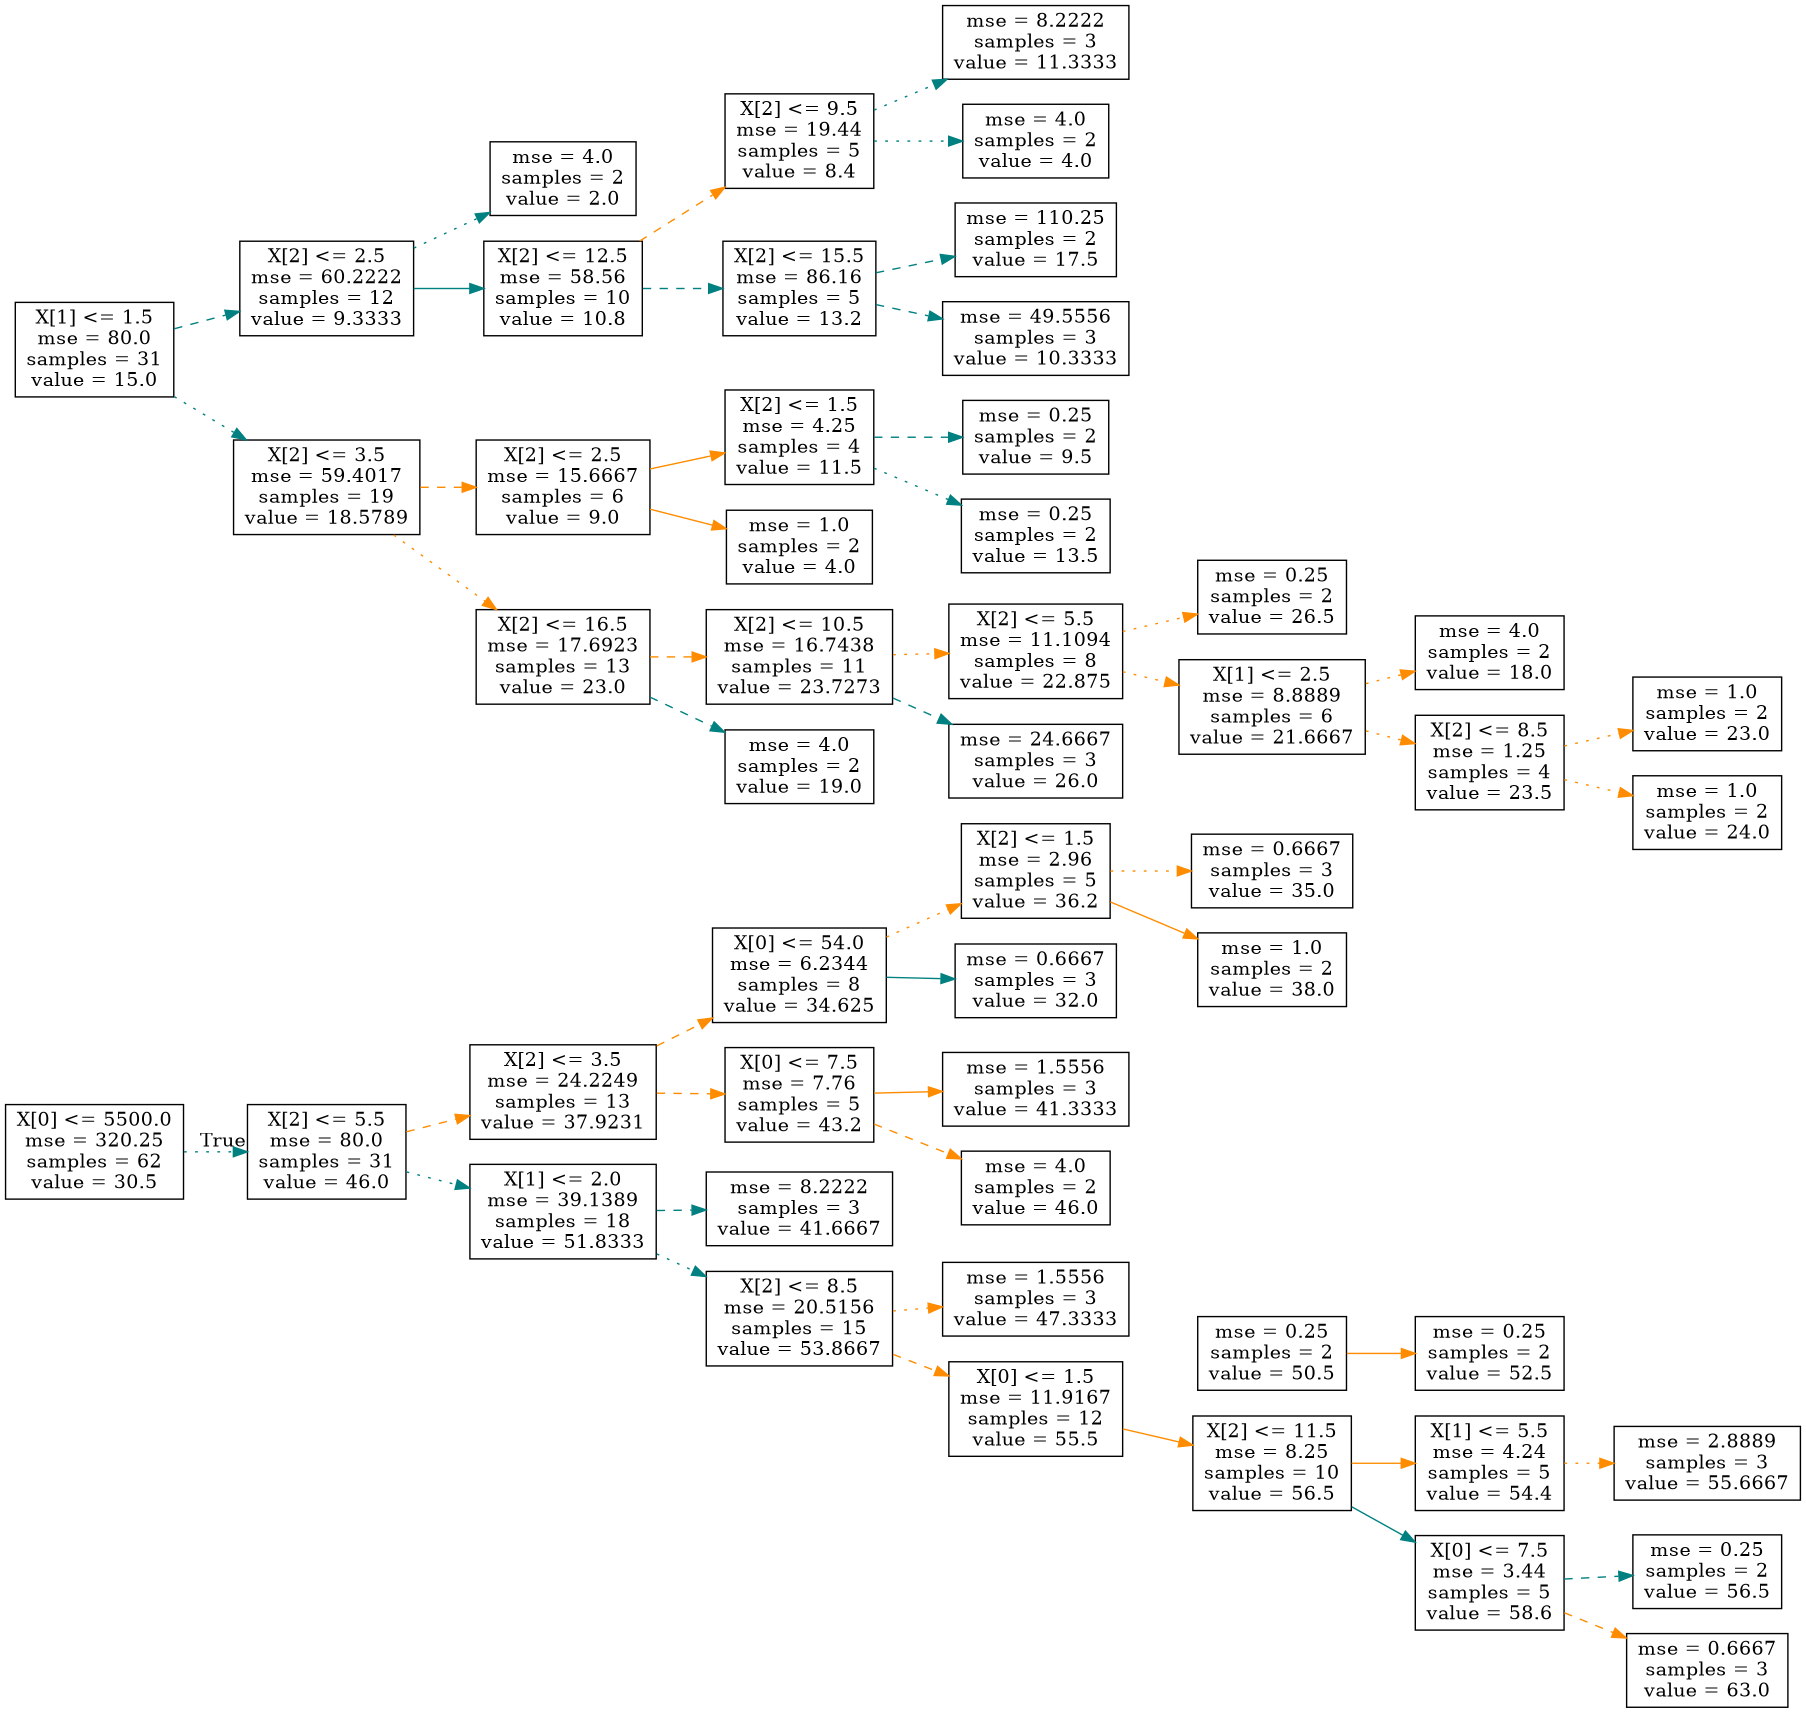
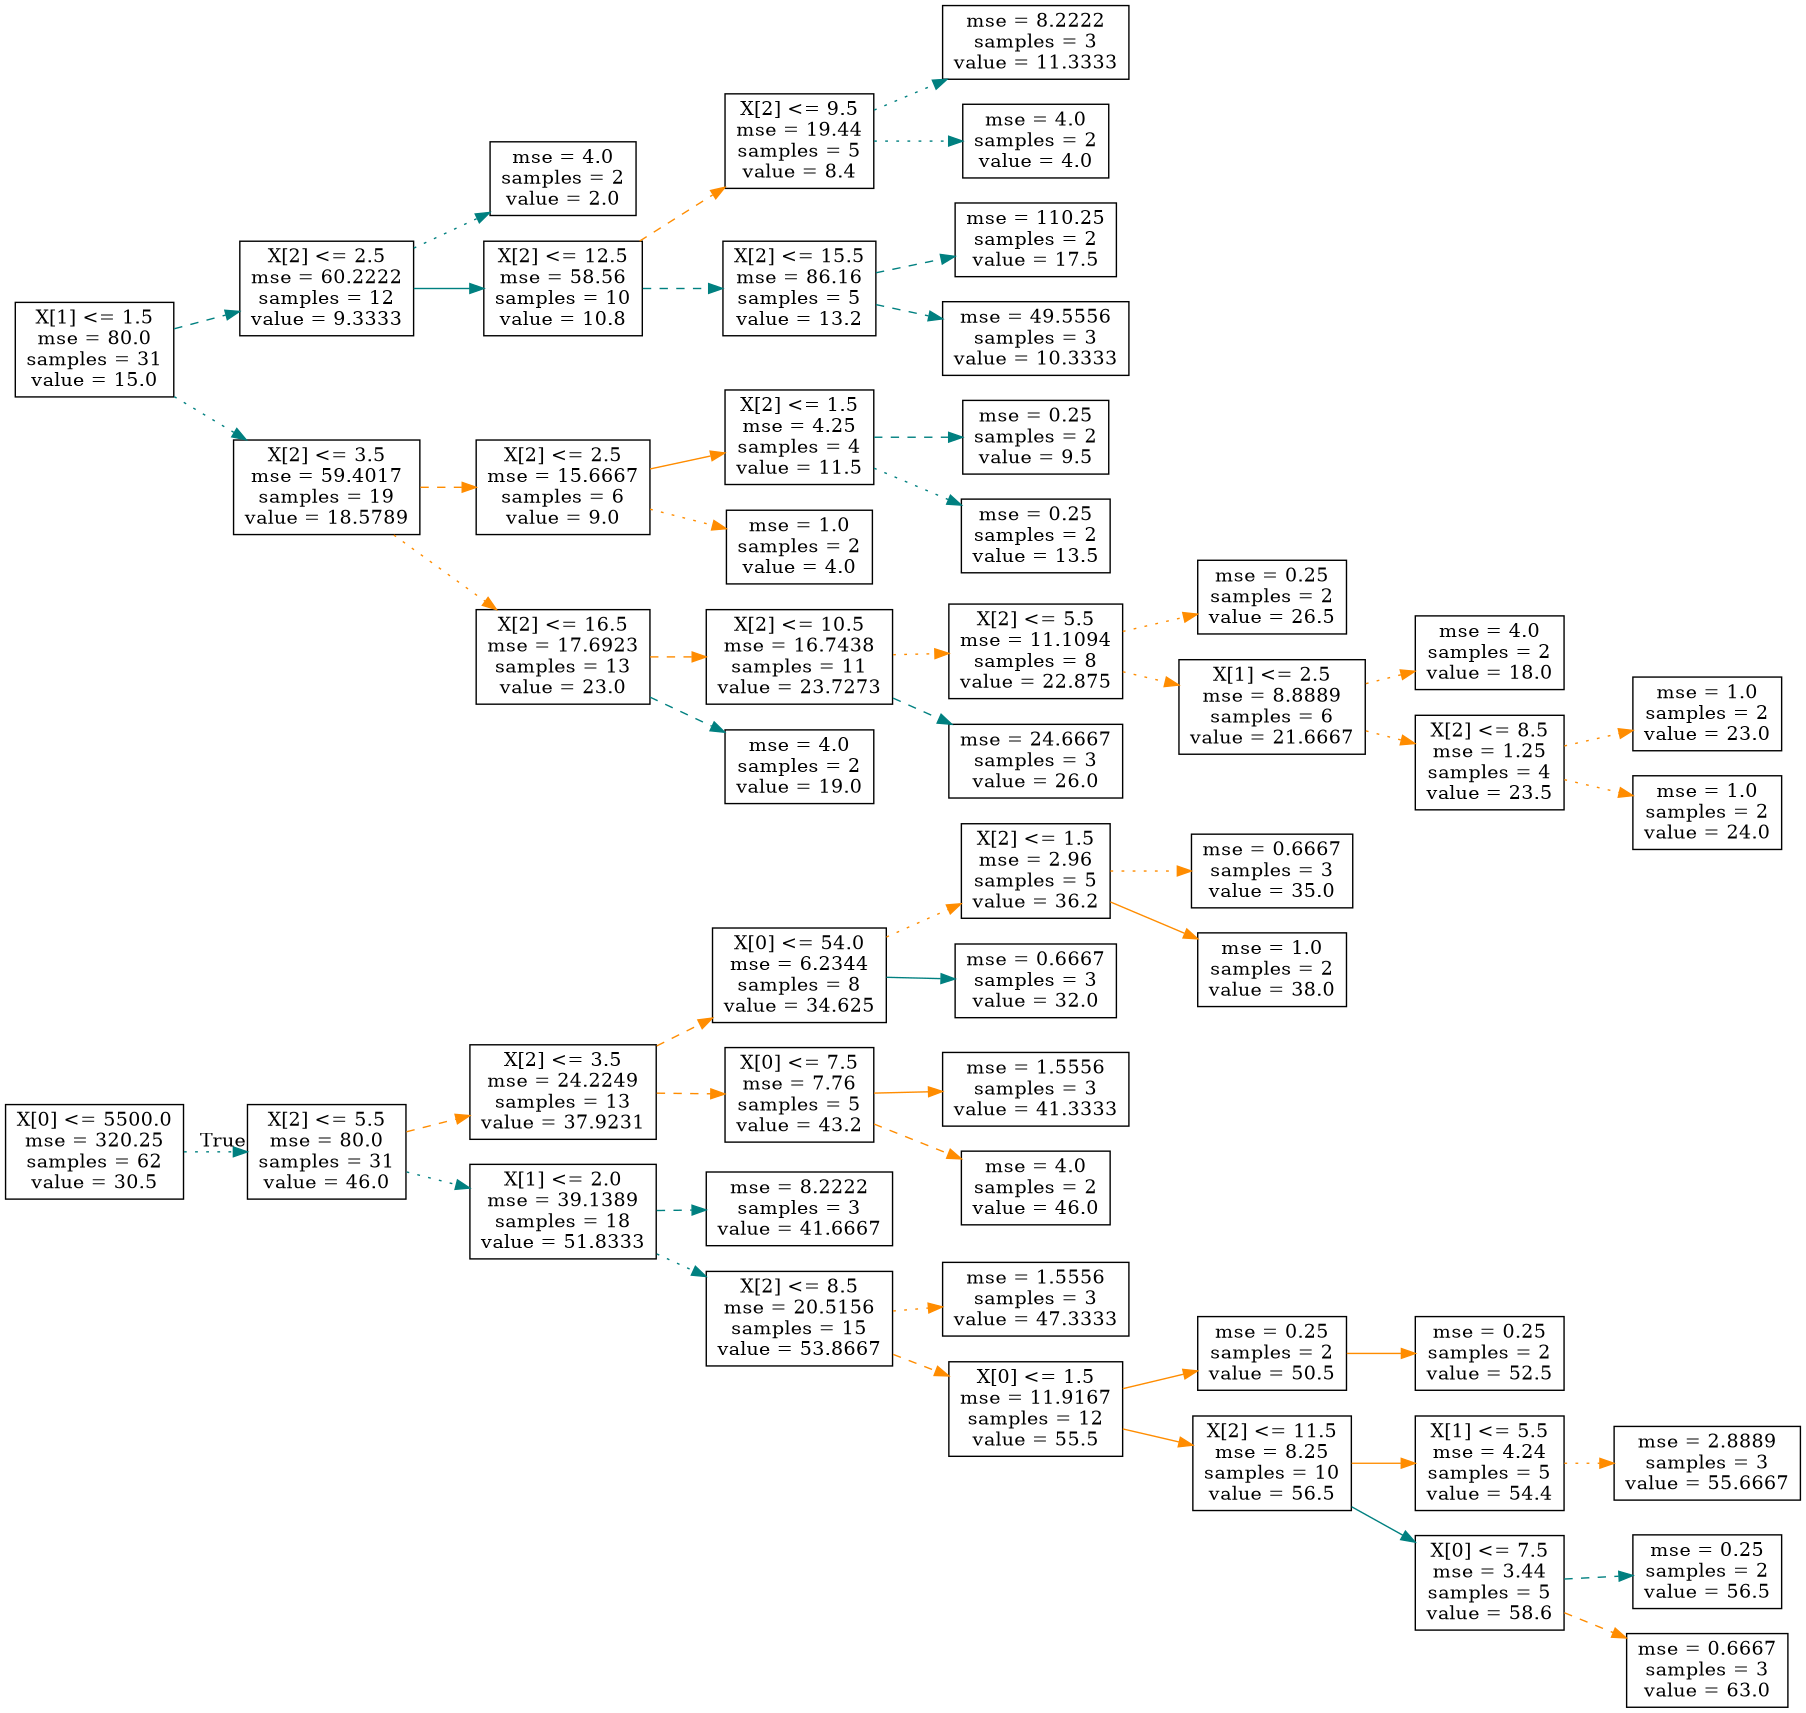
(681, 517) -> (681, 517)
none -> (1153, 1381)
